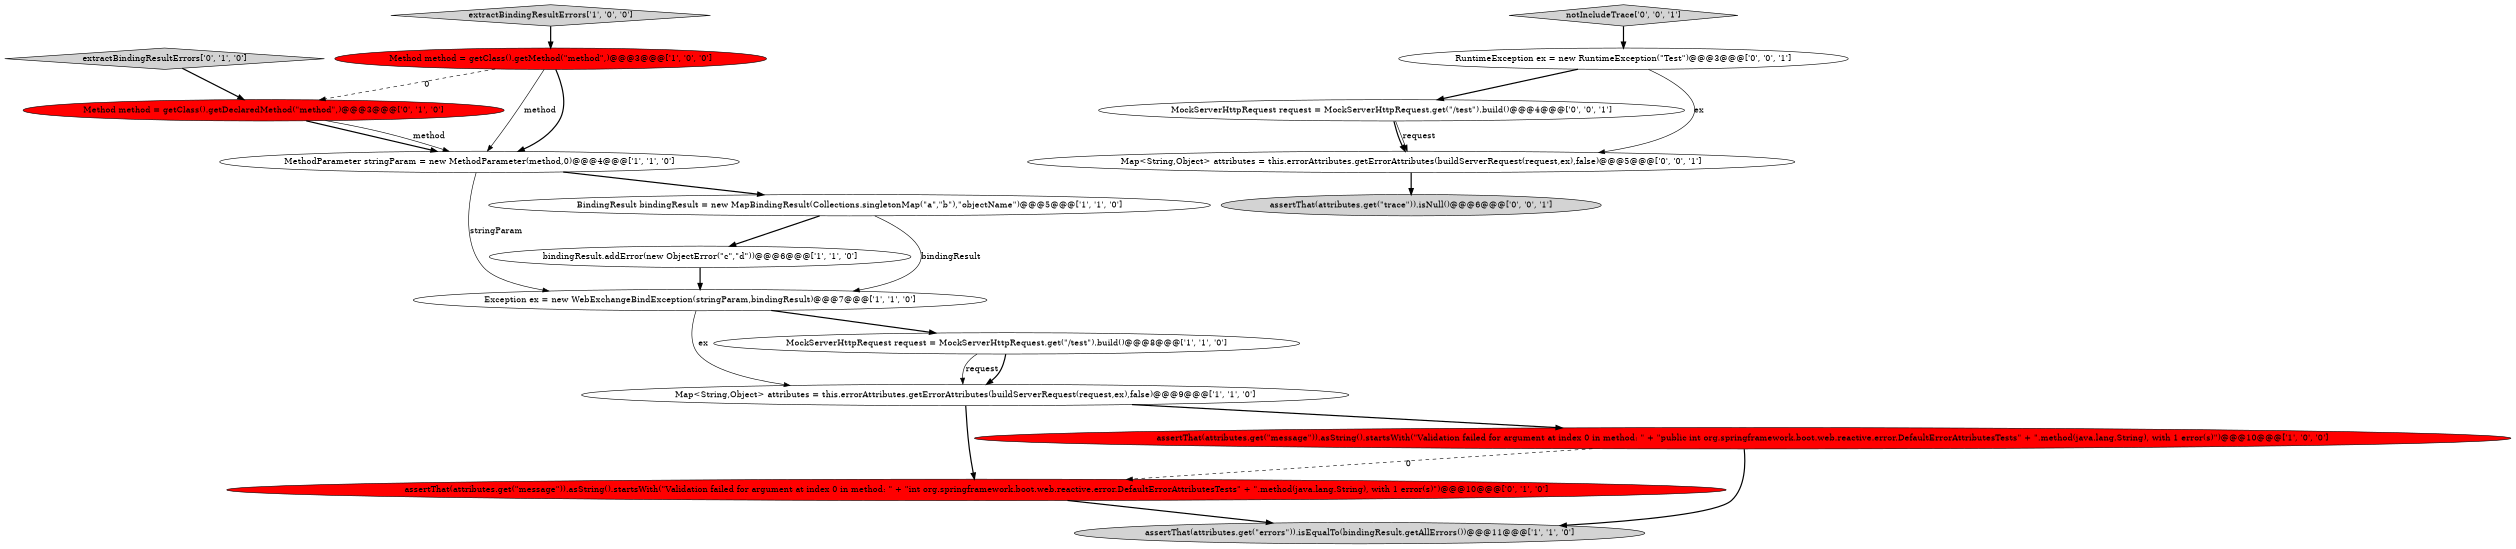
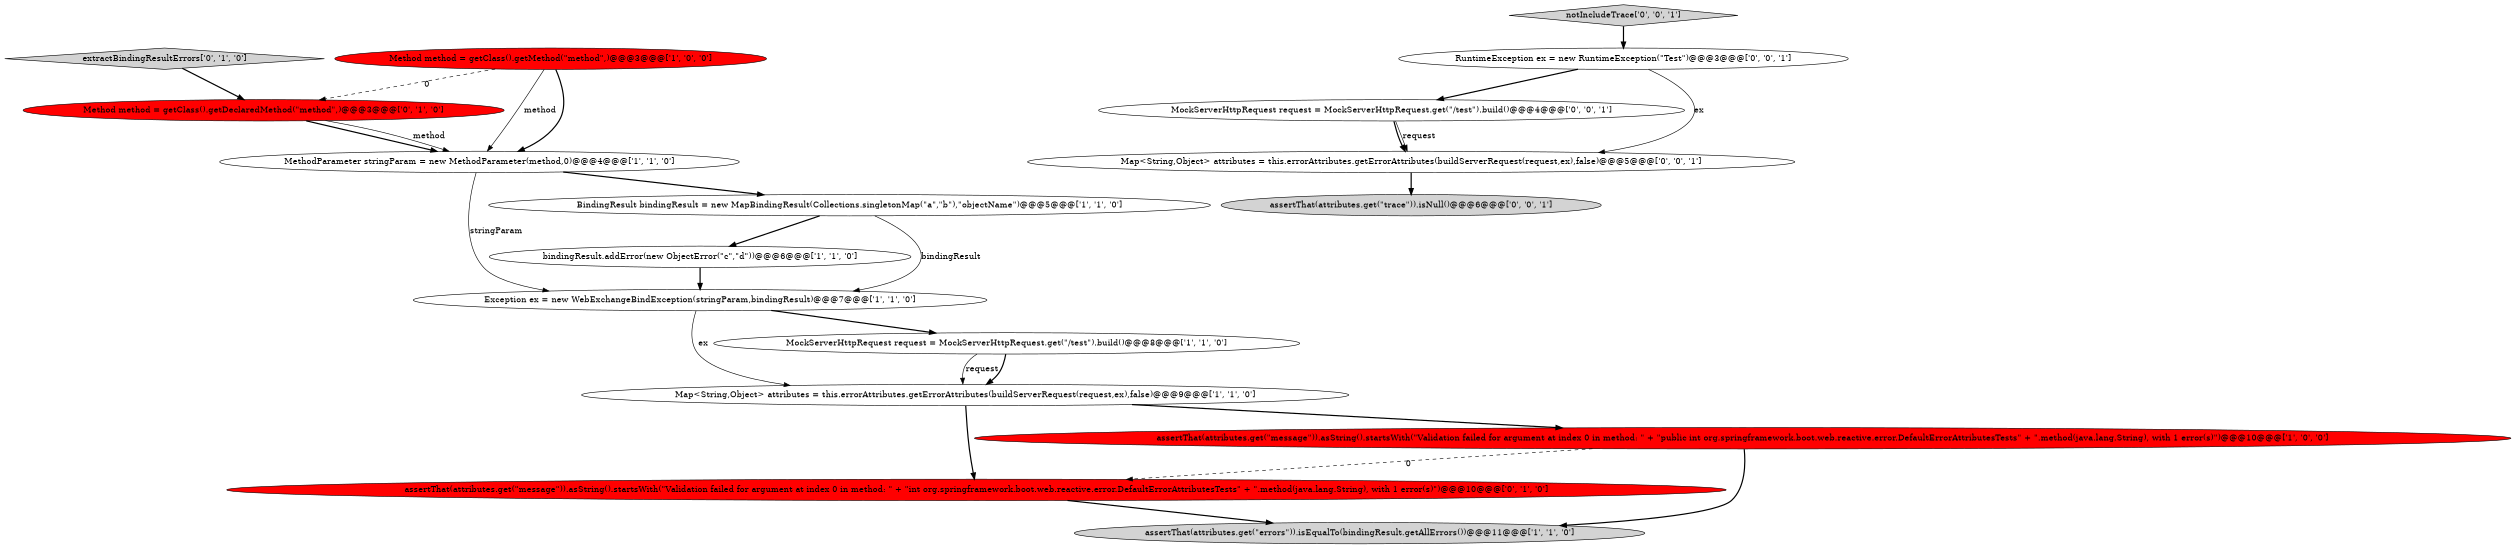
(551, 15) -> none
